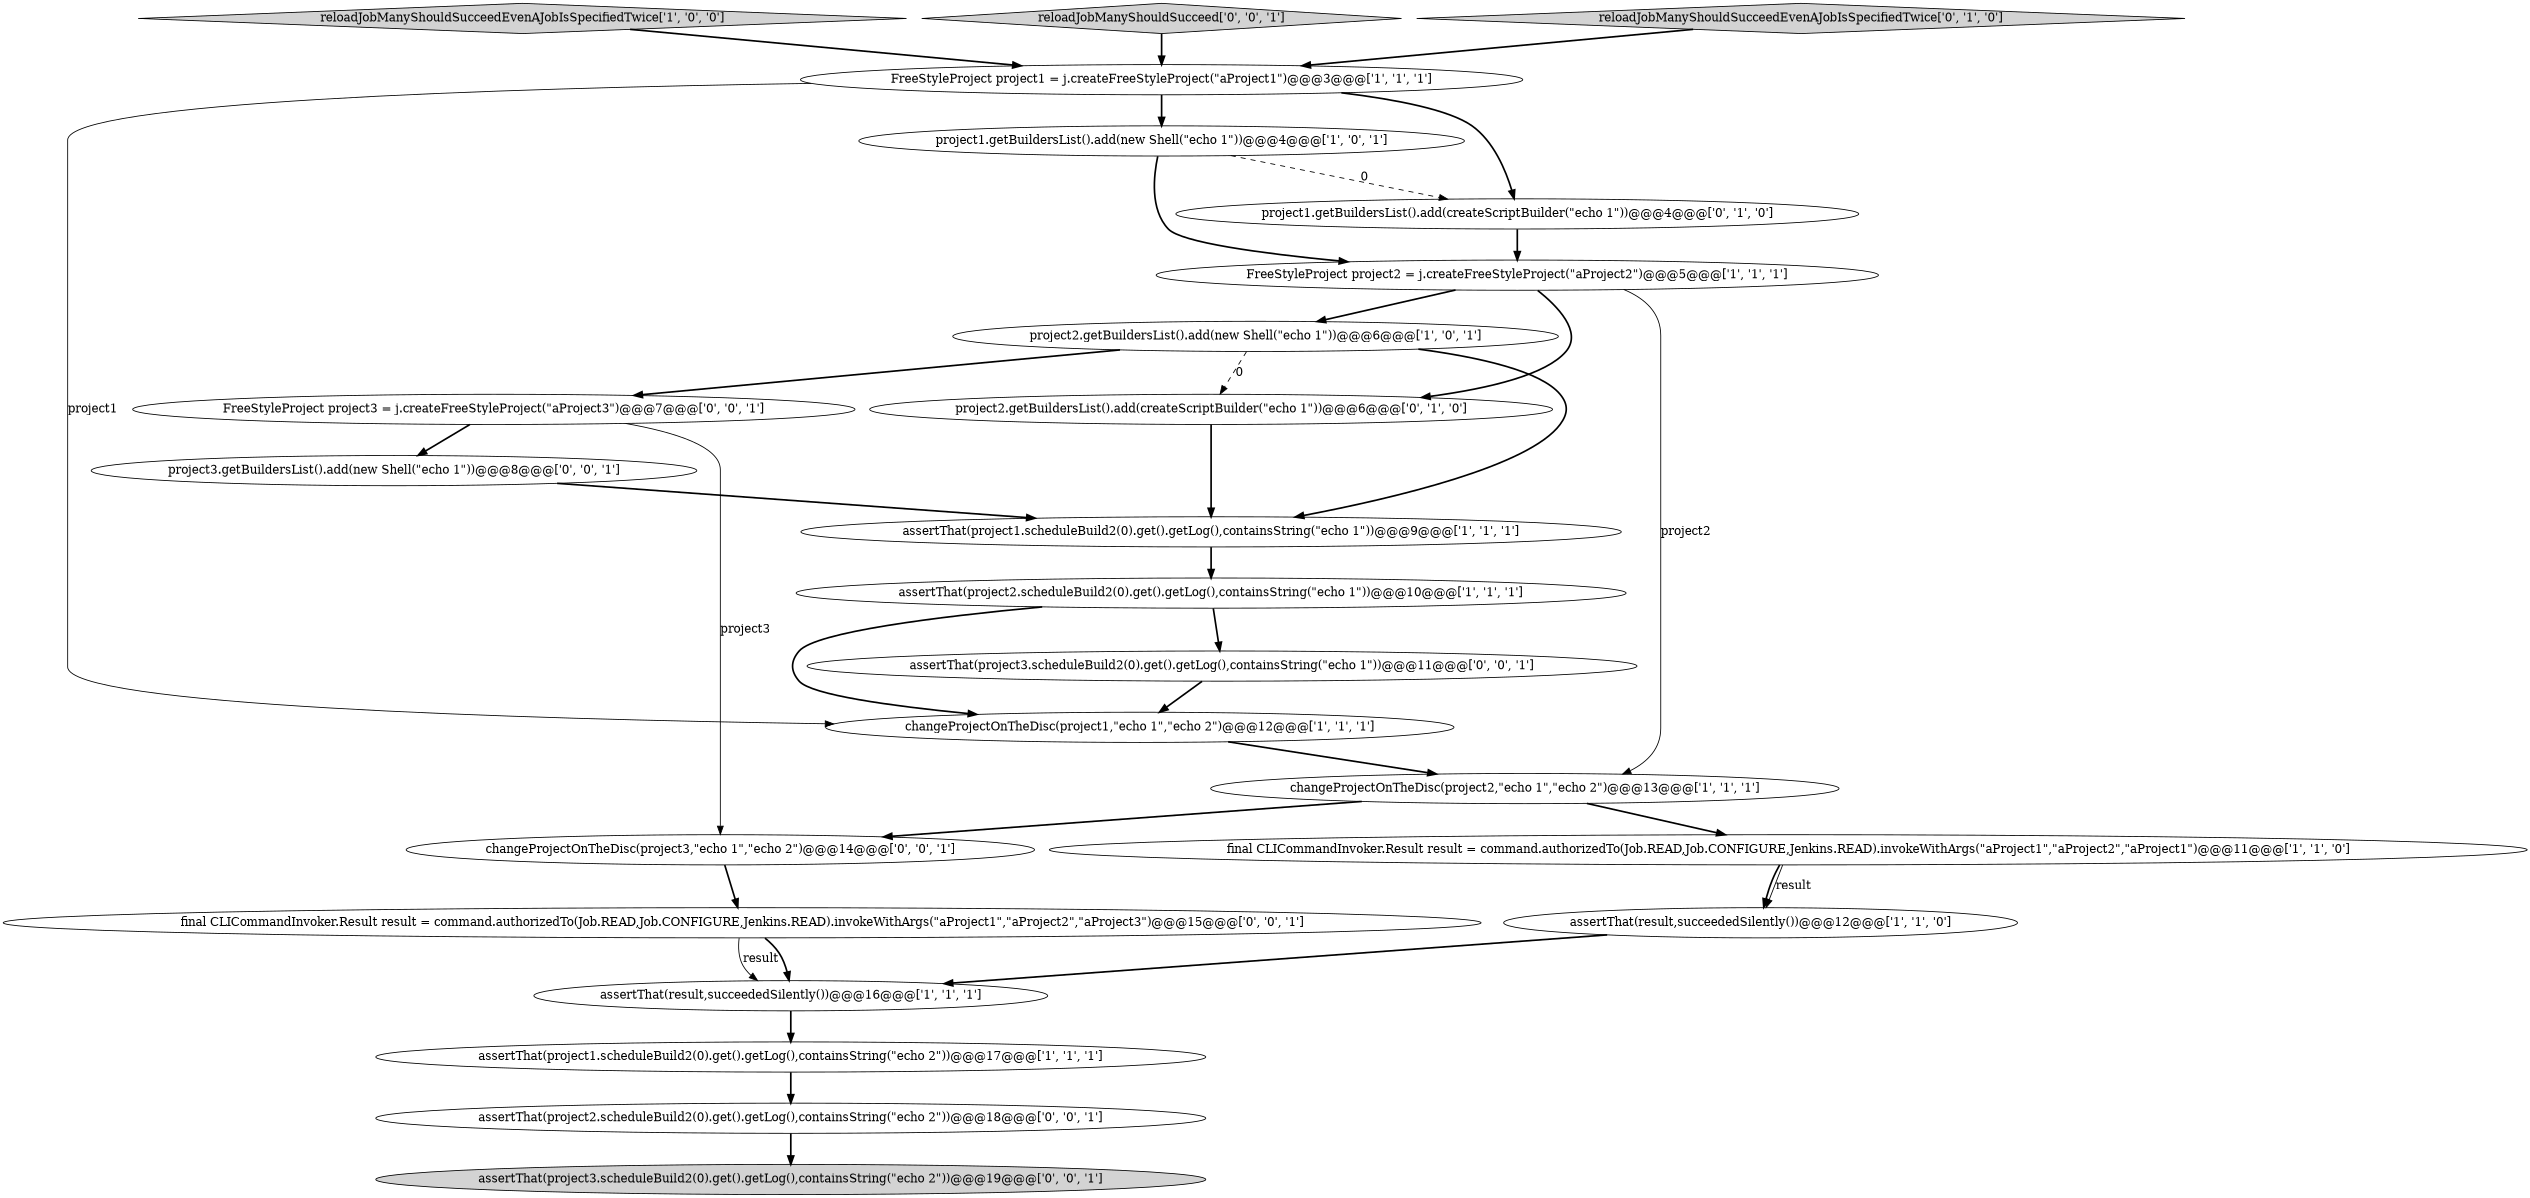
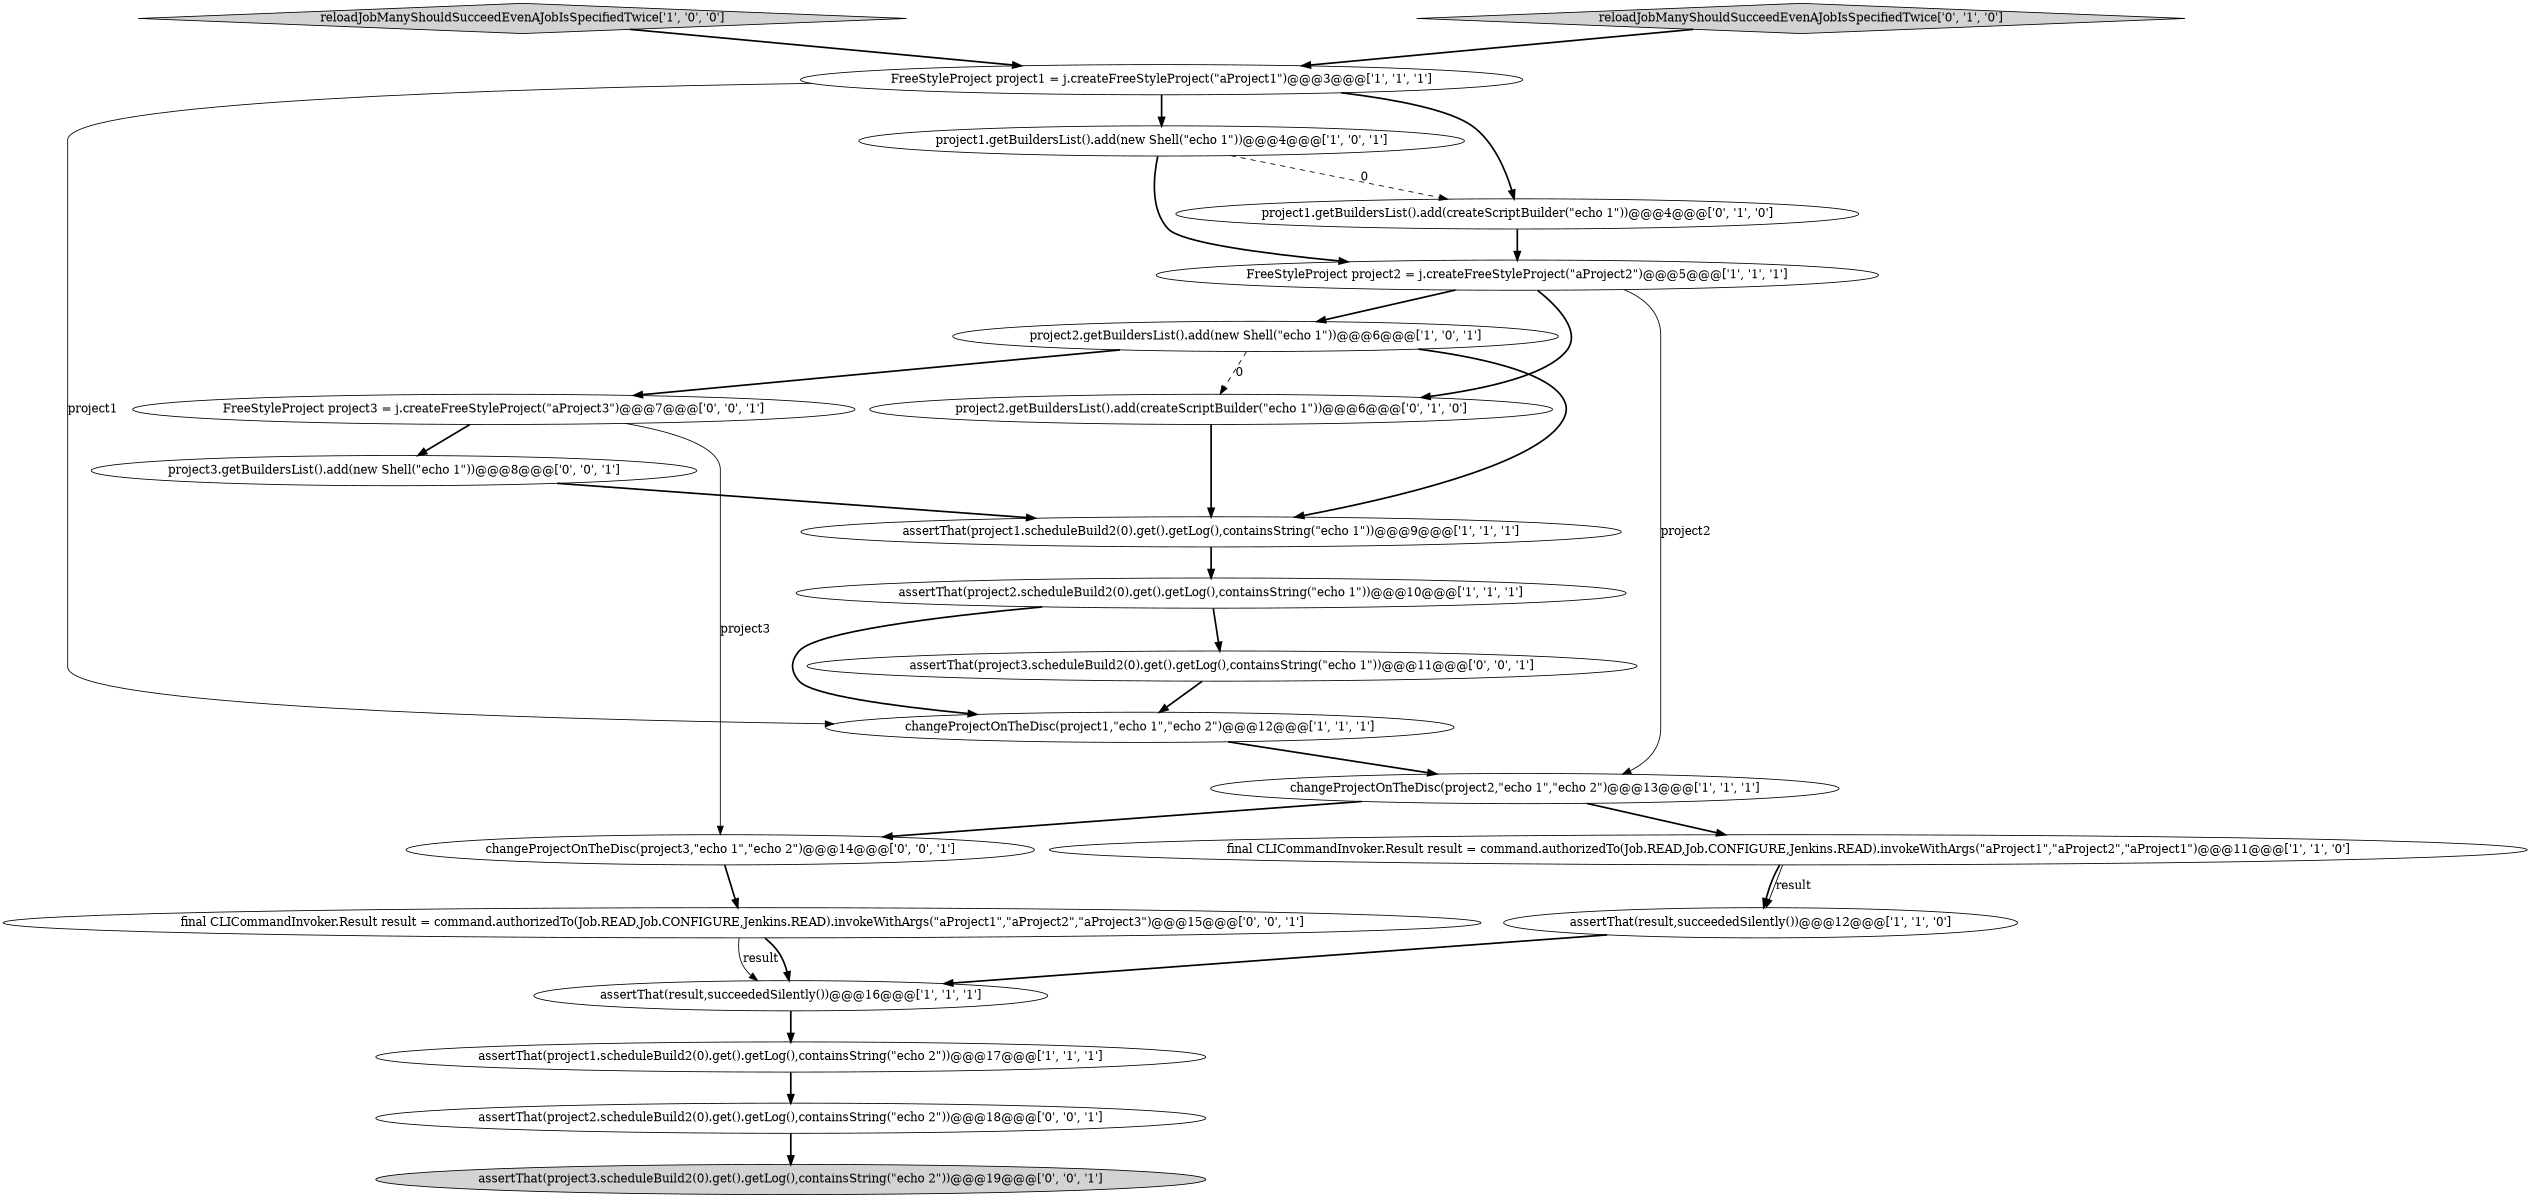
(1162, 18) -> none
